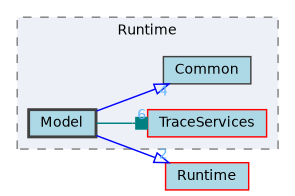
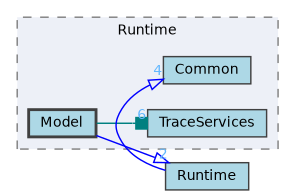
(126, 100) -> (117, 133)
(207, 123) -> (207, 123)
(207, 176) -> (207, 176)
